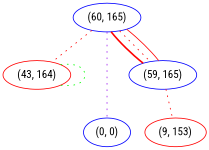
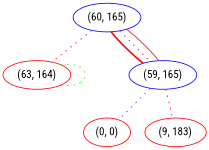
(37, 75) -> (37, 75)
(107, 75) -> (135, 104)
(107, 132) -> (107, 132)
(176, 132) -> (176, 132)
